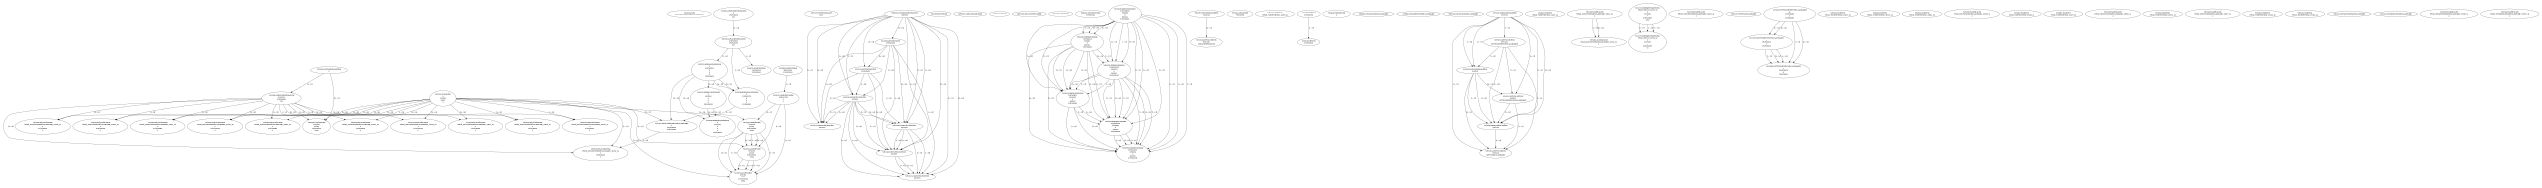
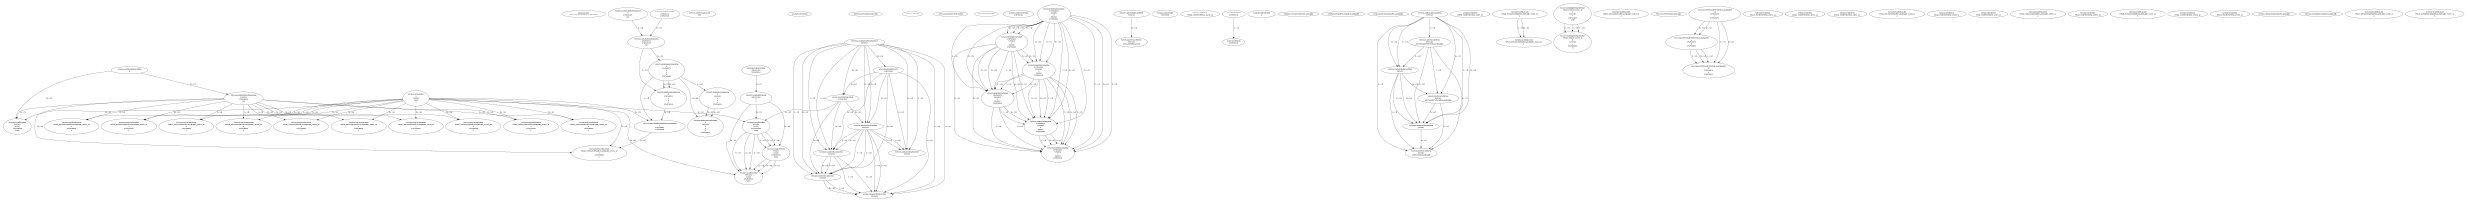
(745, 56) -> (656, 27)
(829, 89) -> (804, 110)
(612, 106) -> none
